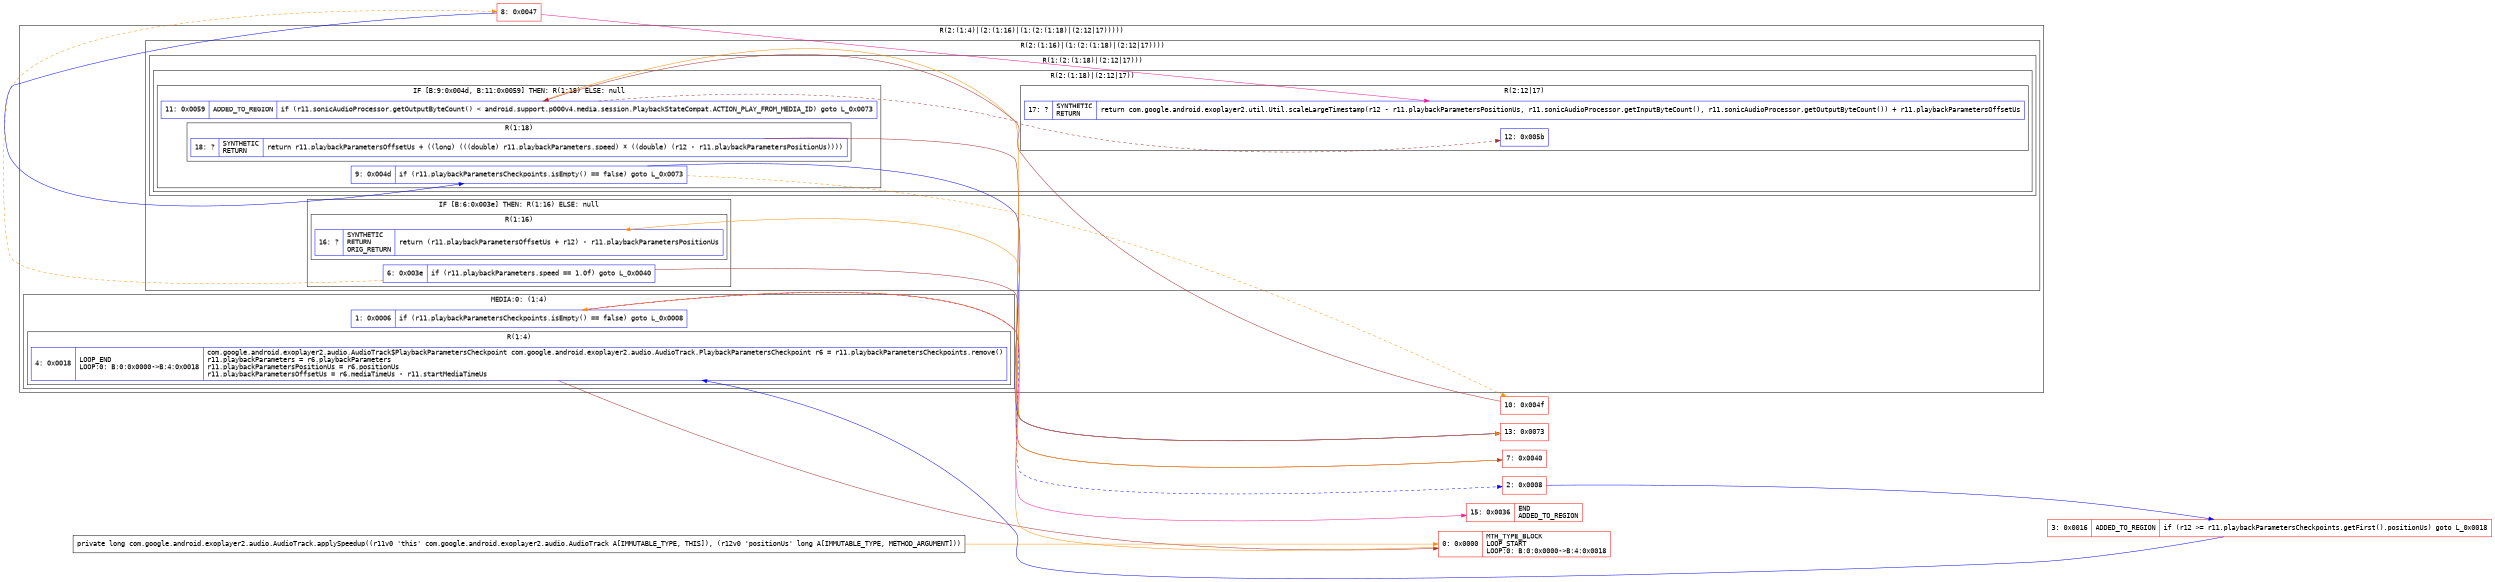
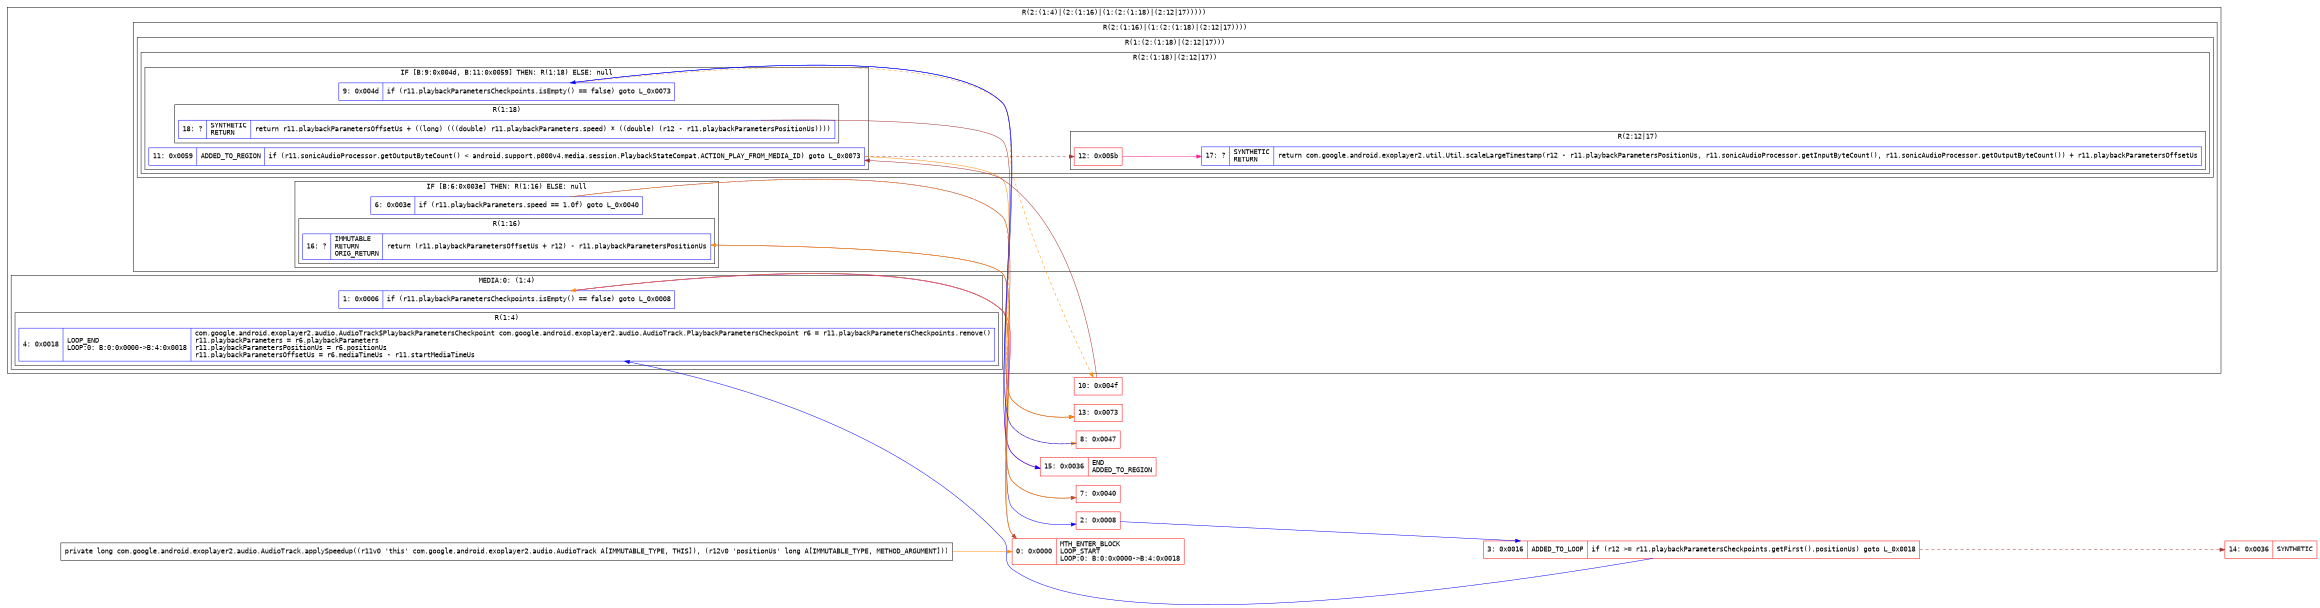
(1005, 60) -> (1159, 157)
(1524, 137) -> (1098, 157)
(964, 186) -> (977, 87)
(365, 235) -> (353, 239)
(1022, 473) -> (920, 280)
(985, 519) -> (989, 266)
(2126, 528) -> (1558, 549)
(1514, 537) -> (1090, 544)
none -> (2271, 550)
